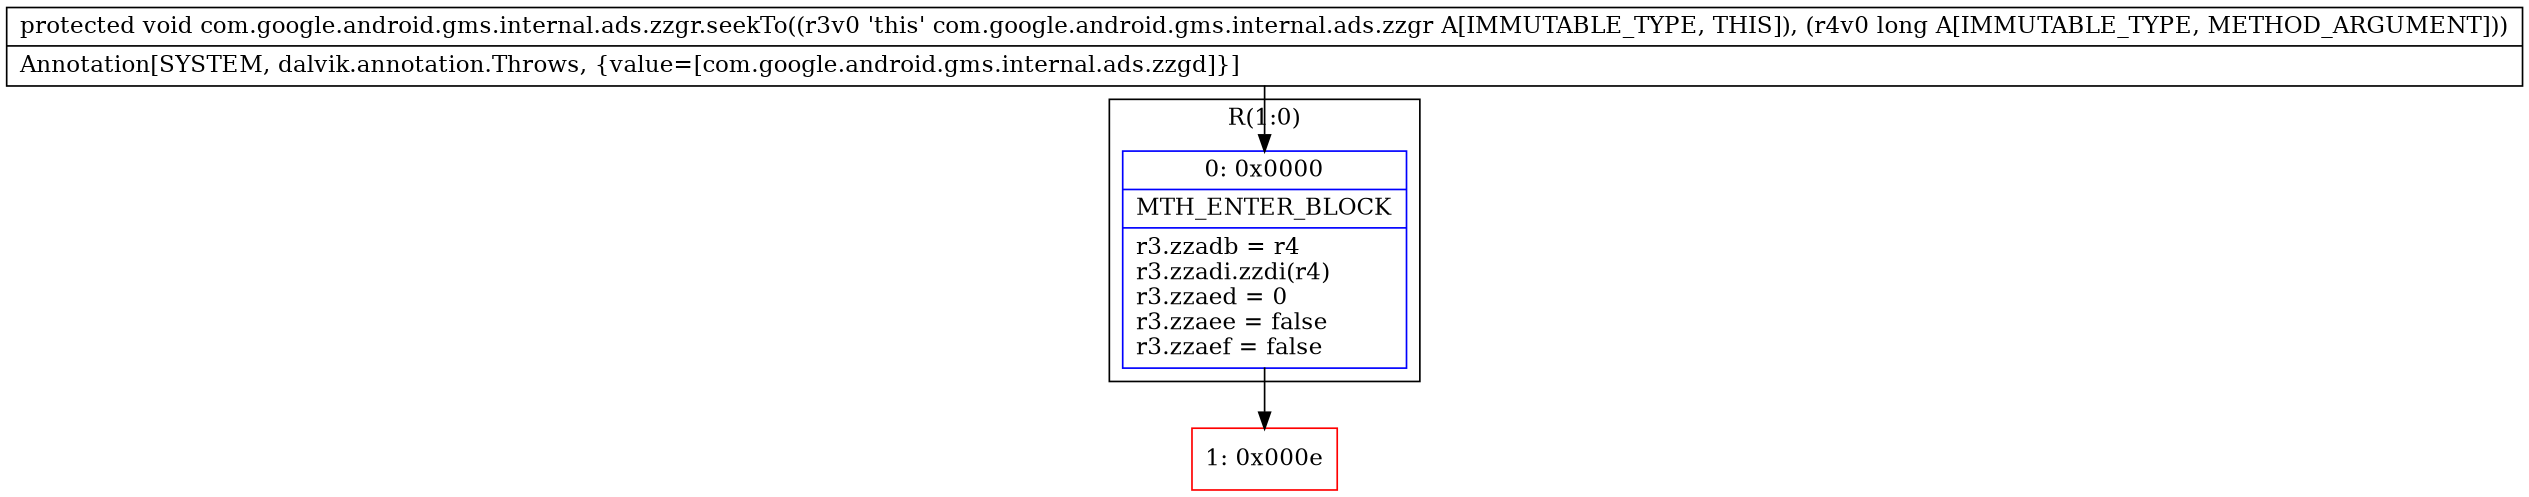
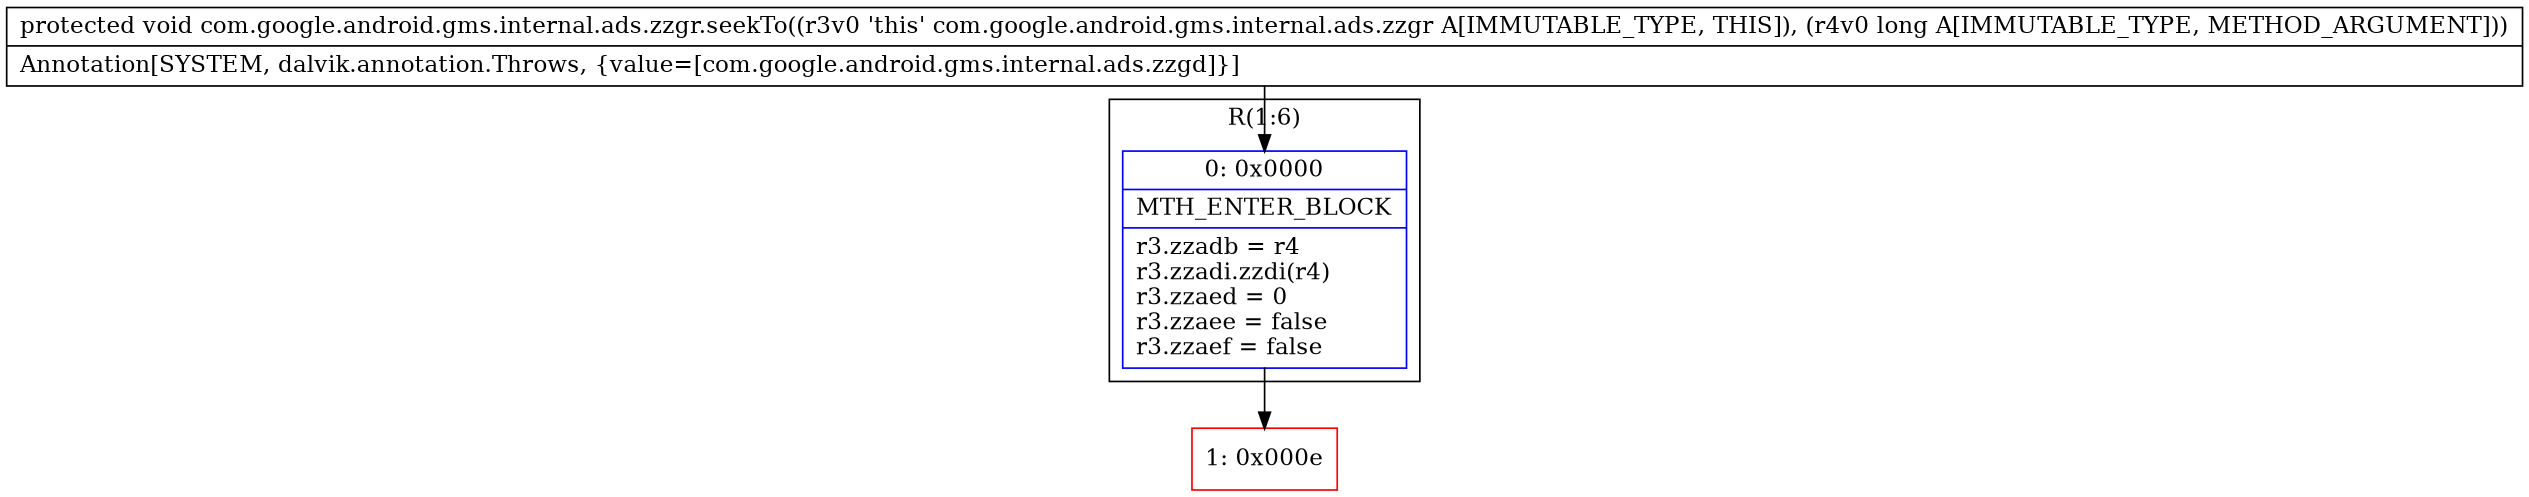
(1265, 119) -> (1265, 119)
